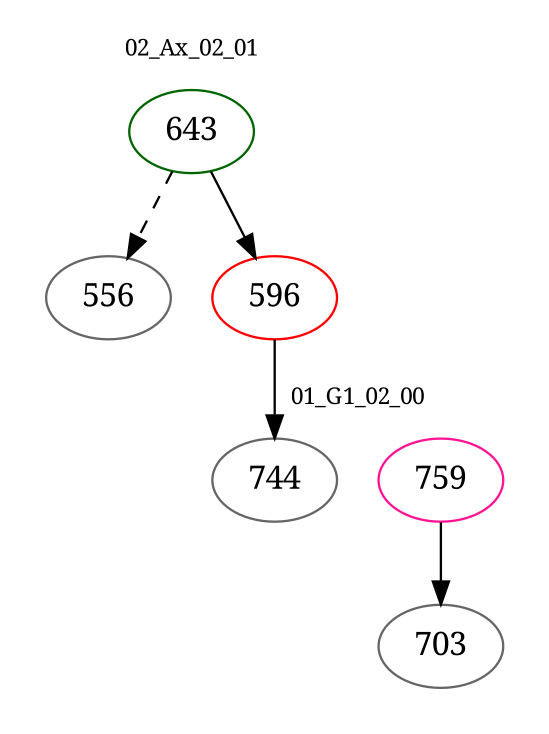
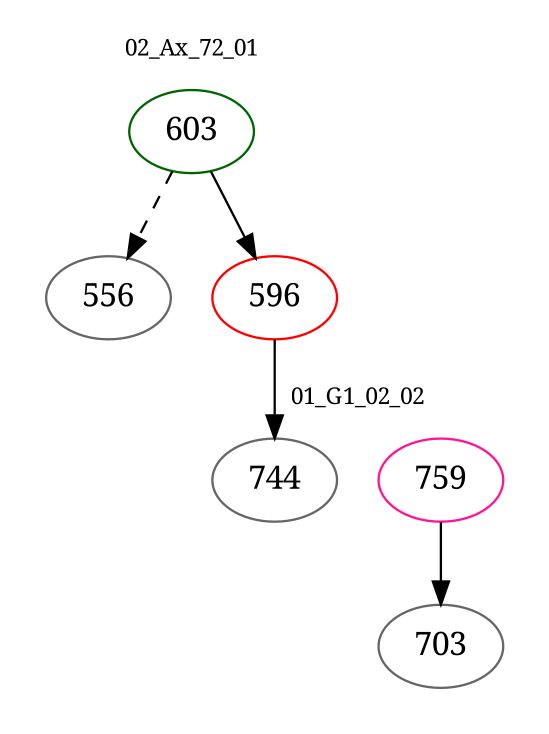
(192, 50) -> (192, 50)
(192, 132) -> (192, 132)
(358, 398) -> (358, 398)
